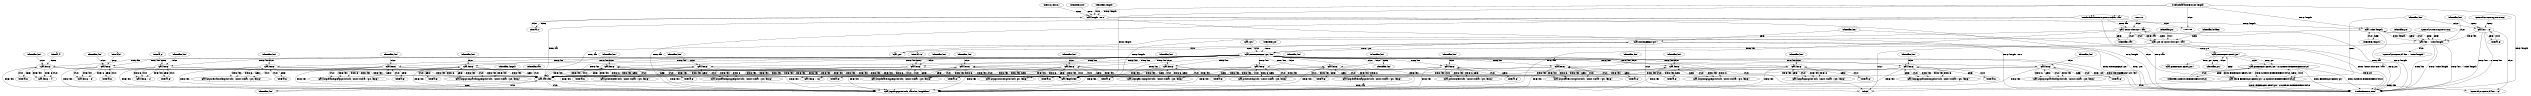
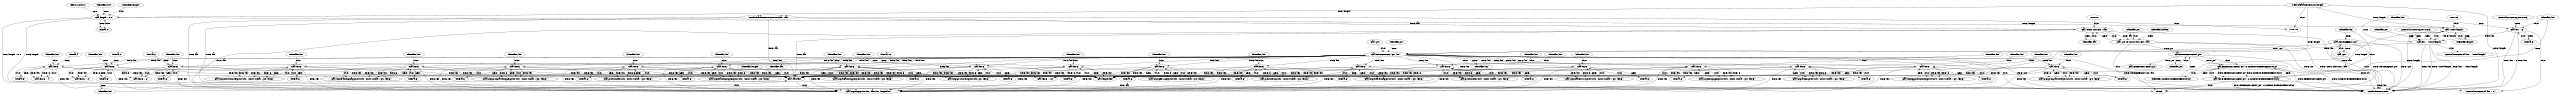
none -> (2454, 17)
